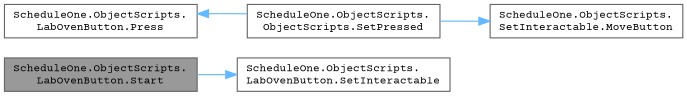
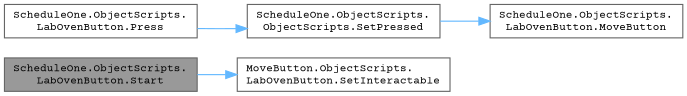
(228, 14) -> (217, 29)
(586, 21) -> (586, 21)
(344, 75) -> (344, 75)
